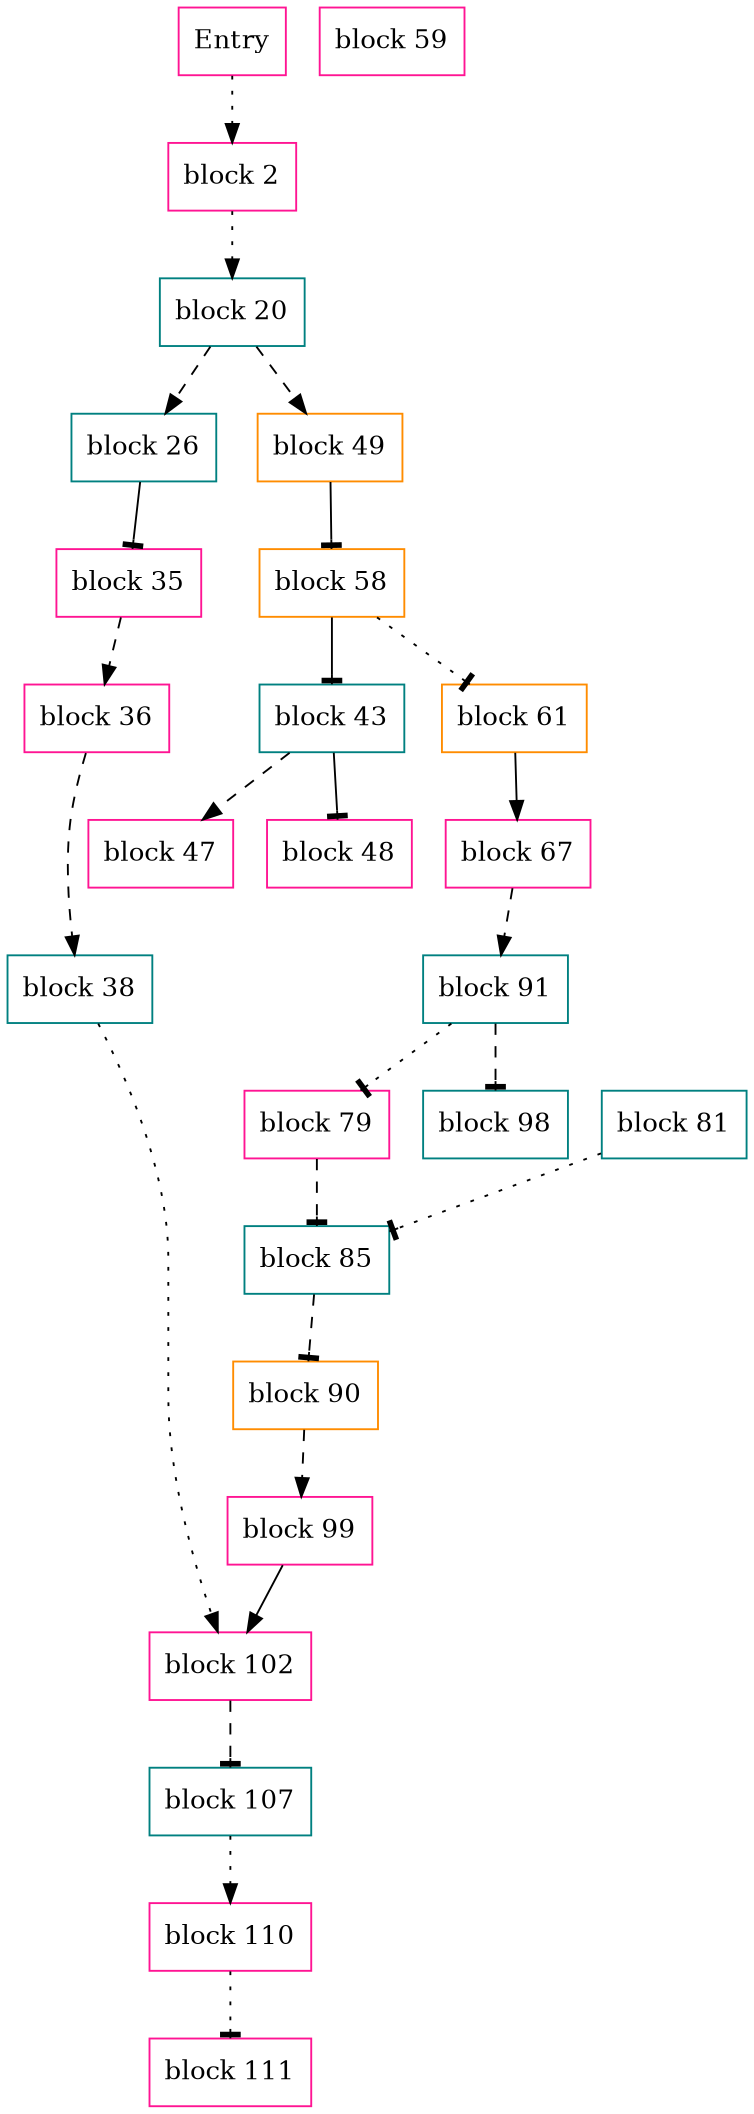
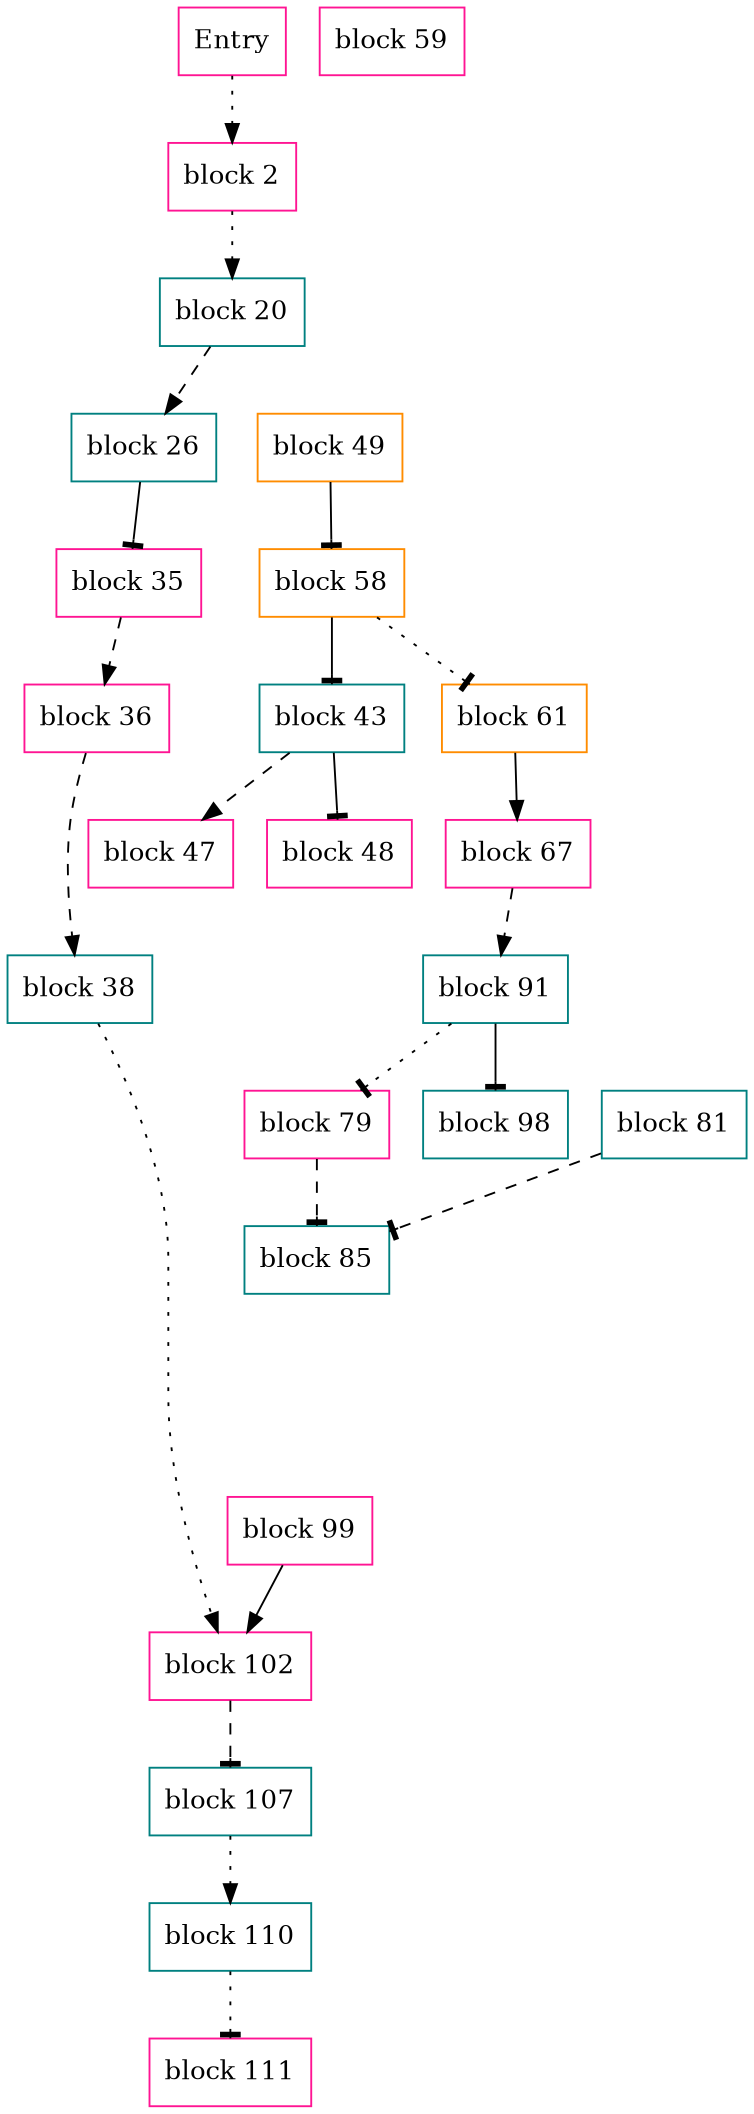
(276, 372) -> none
(496, 1052) -> (496, 1052)
(500, 1191) -> (500, 1191)
(306, 1395) -> none
(230, 1937) -> (230, 1937)
